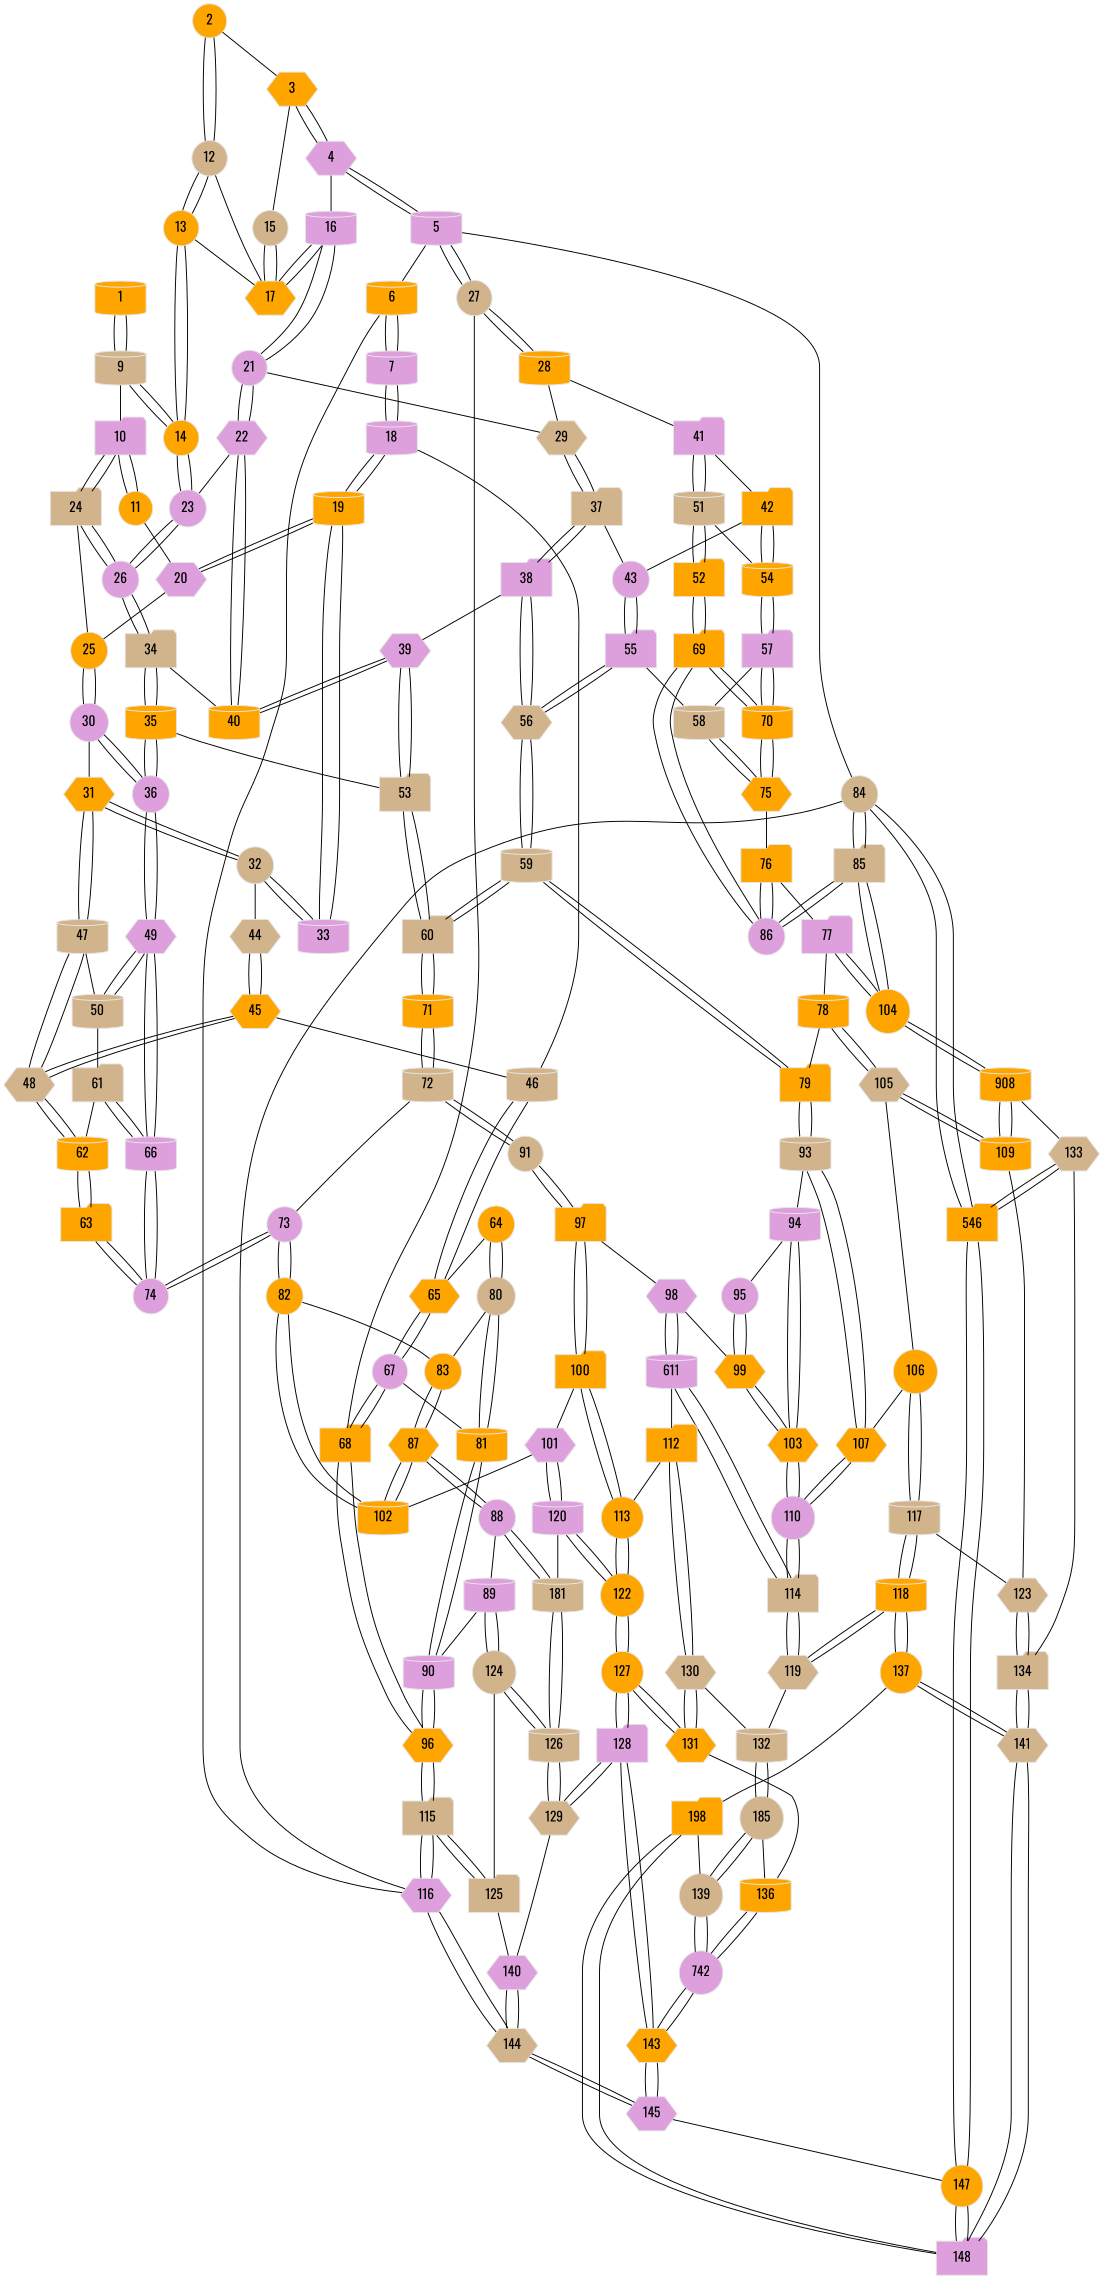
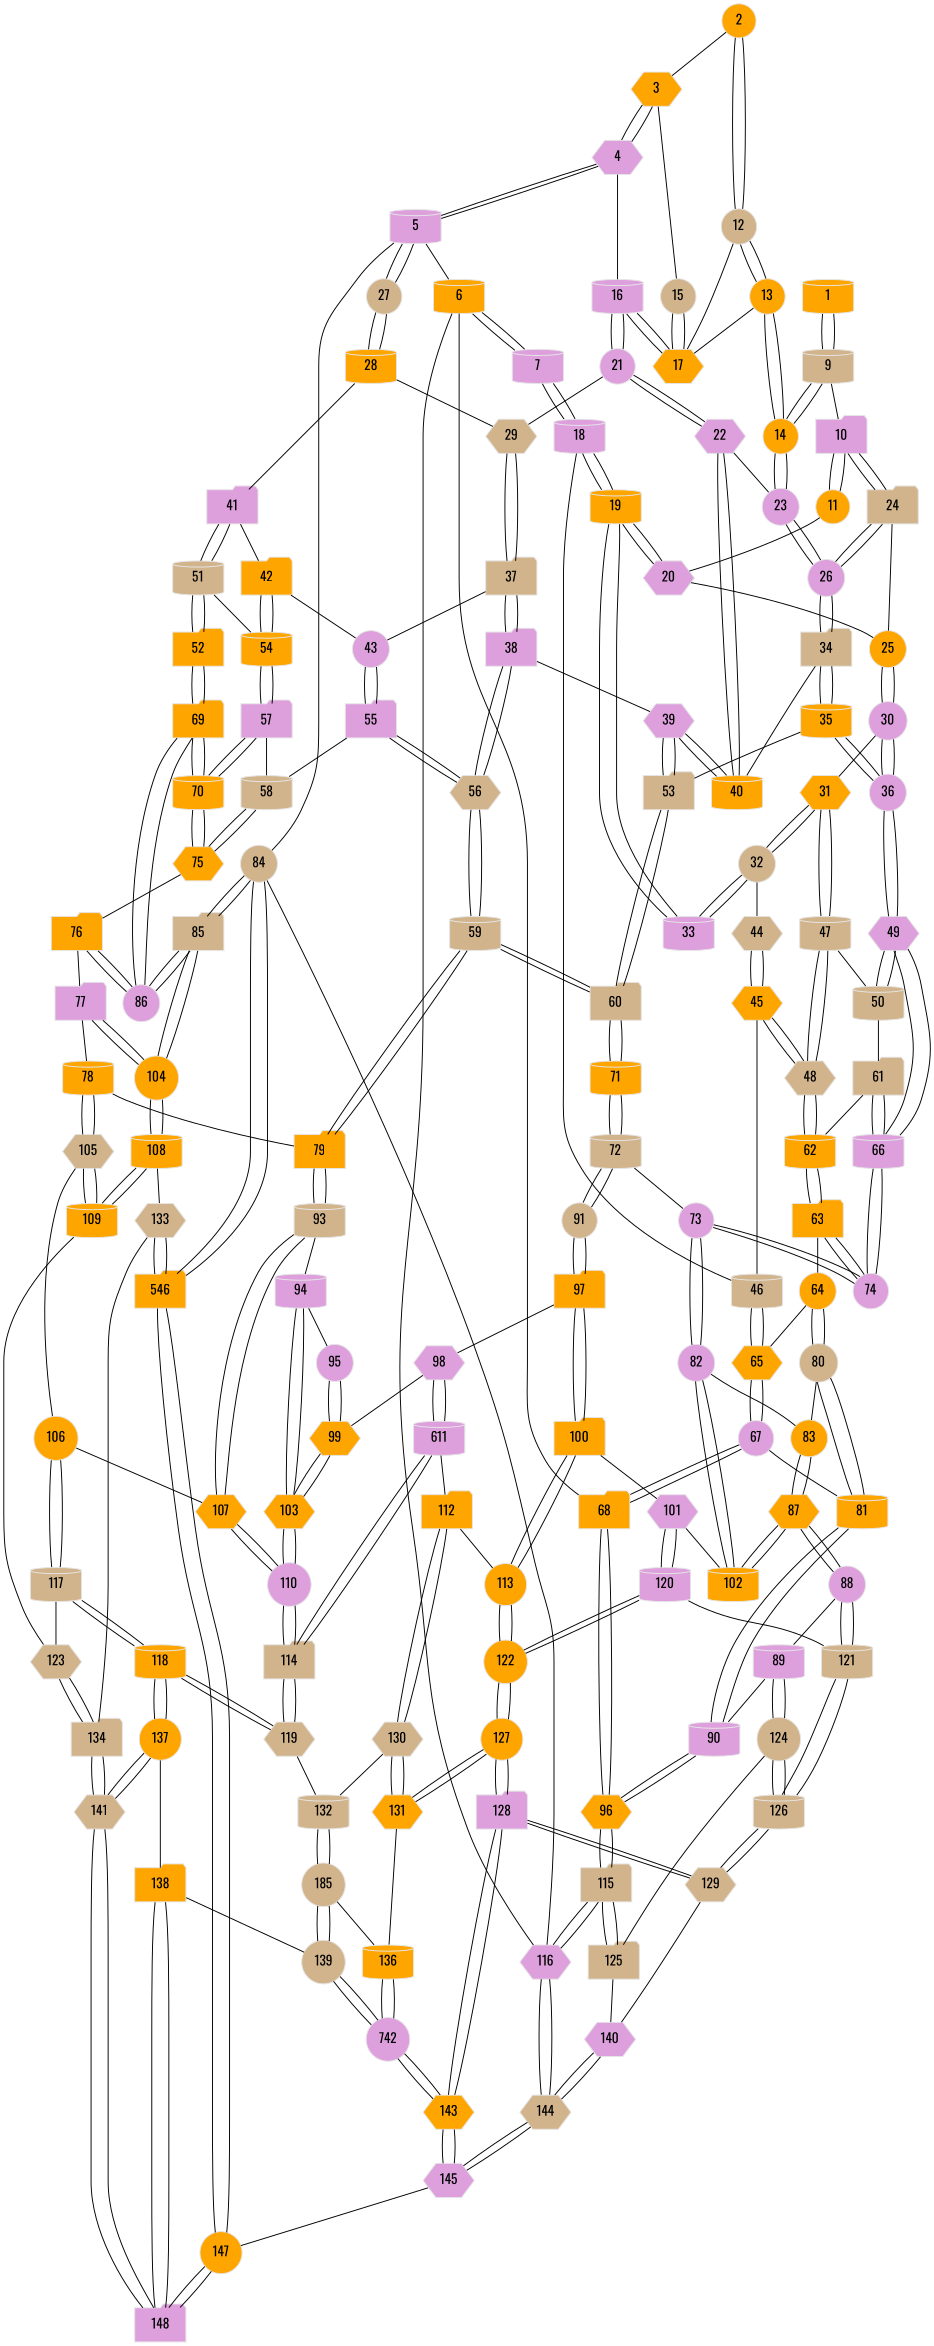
(476, 883) -> (527, 908)
(1006, 1085) -> (157, 1151)
none -> (818, 1251)
(285, 1296) -> (696, 1363)
(558, 1595) -> (847, 1662)
(697, 1818) -> (160, 1885)
